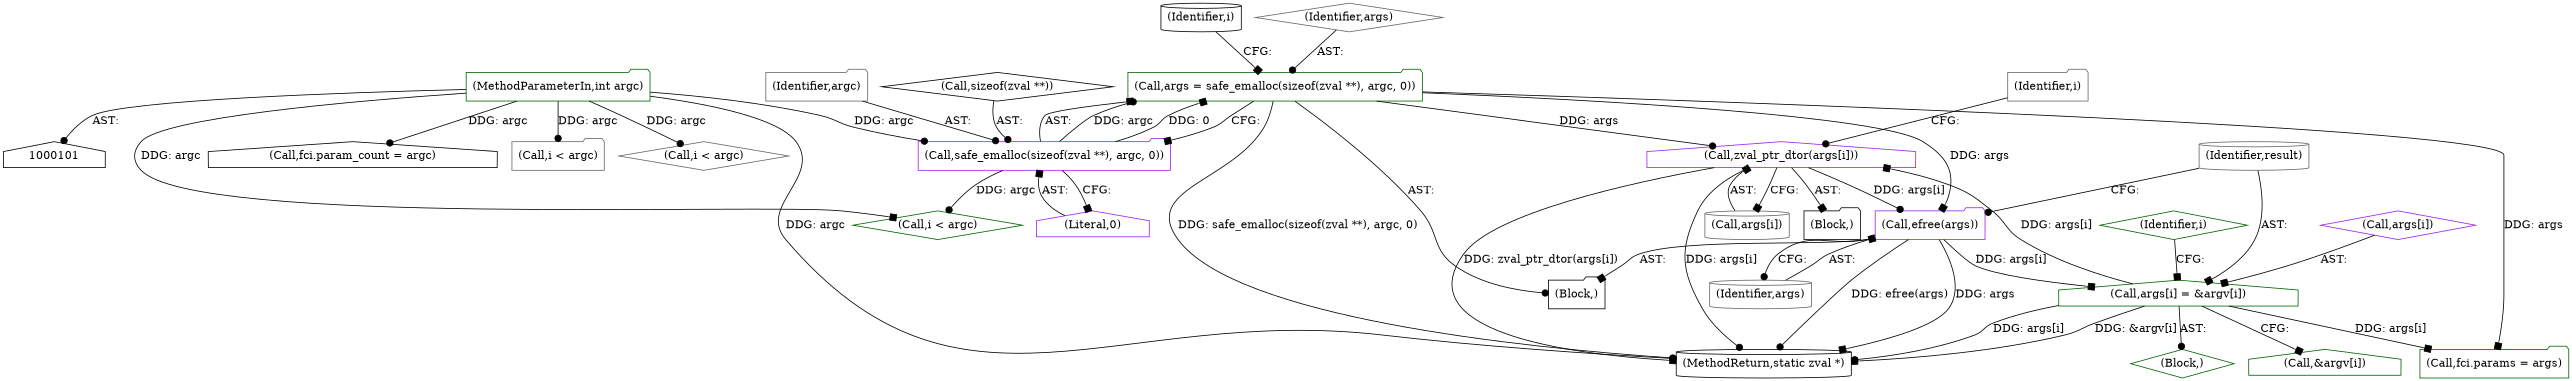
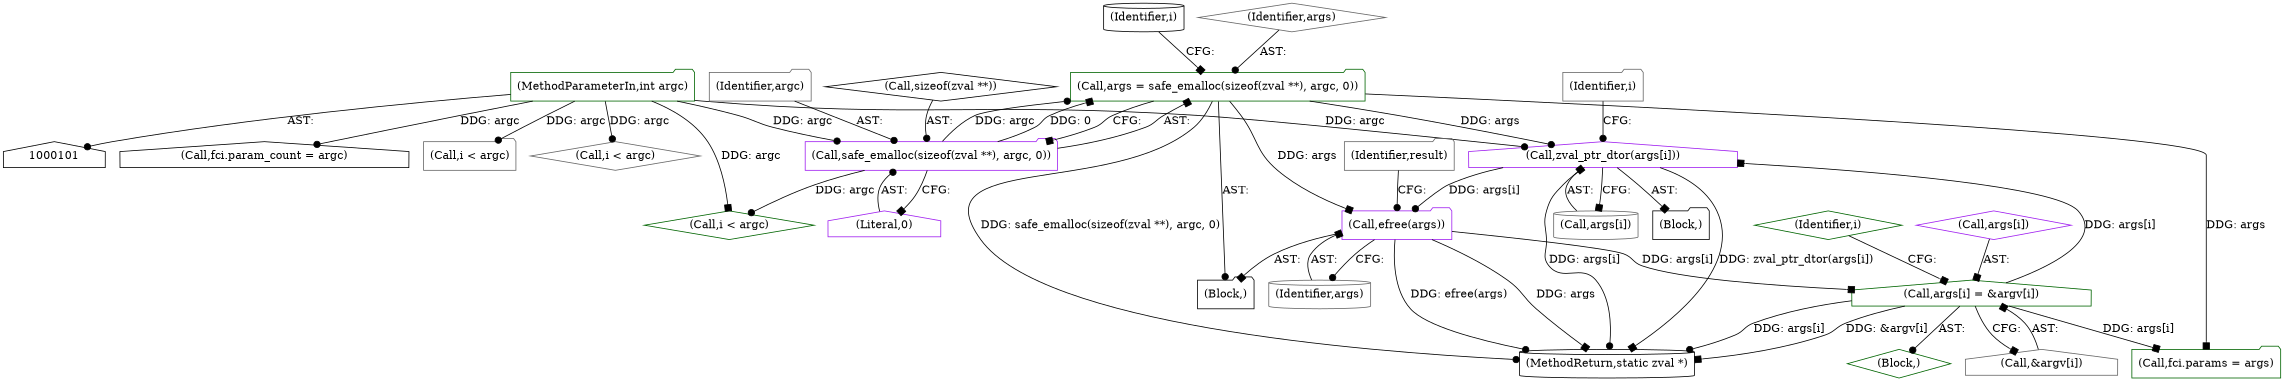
(2254, 156) -> (1399, 156)
(1045, 201) -> (879, 191)
(2257, 234) -> (2027, 326)
(1080, 349) -> (1109, 111)
(2325, 364) -> (2042, 364)
